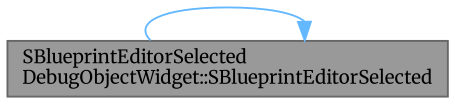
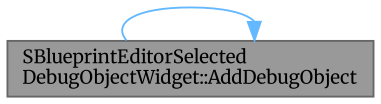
(228, 69) -> (190, 69)
